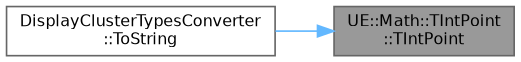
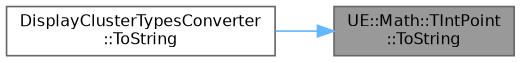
(424, 31) -> (424, 31)
